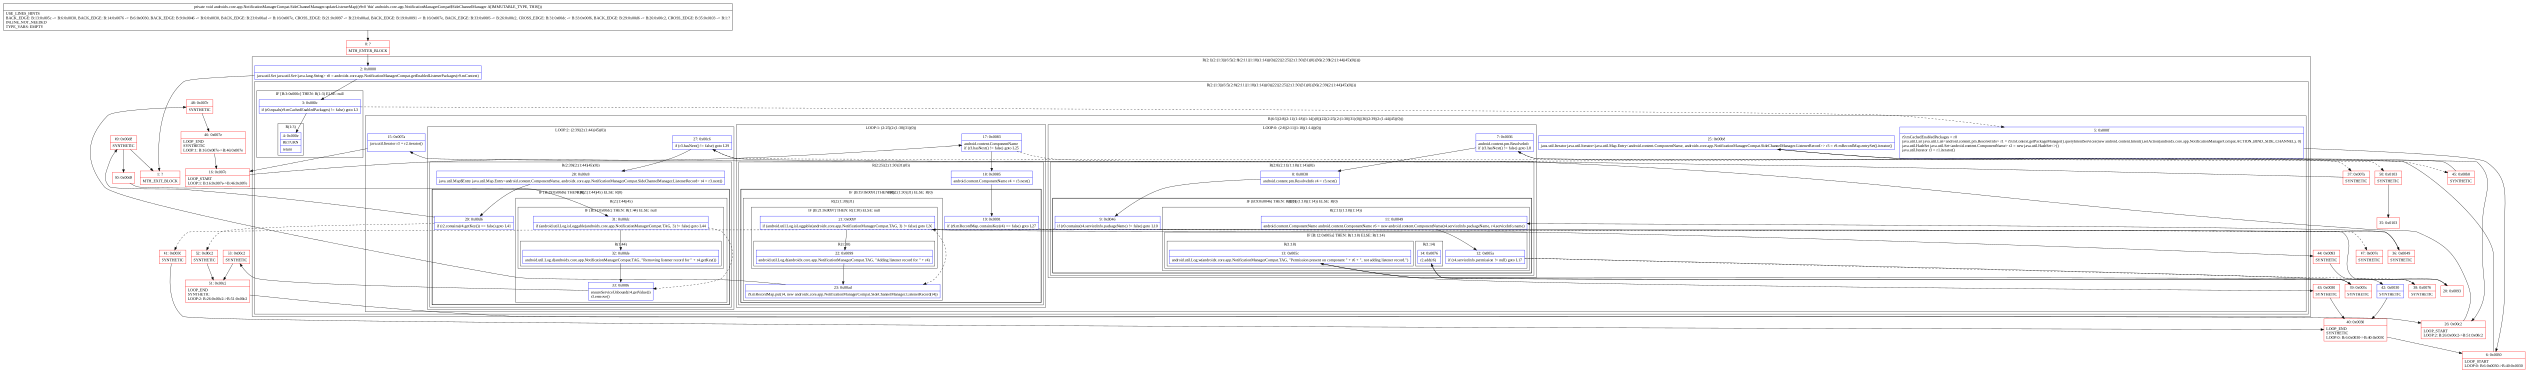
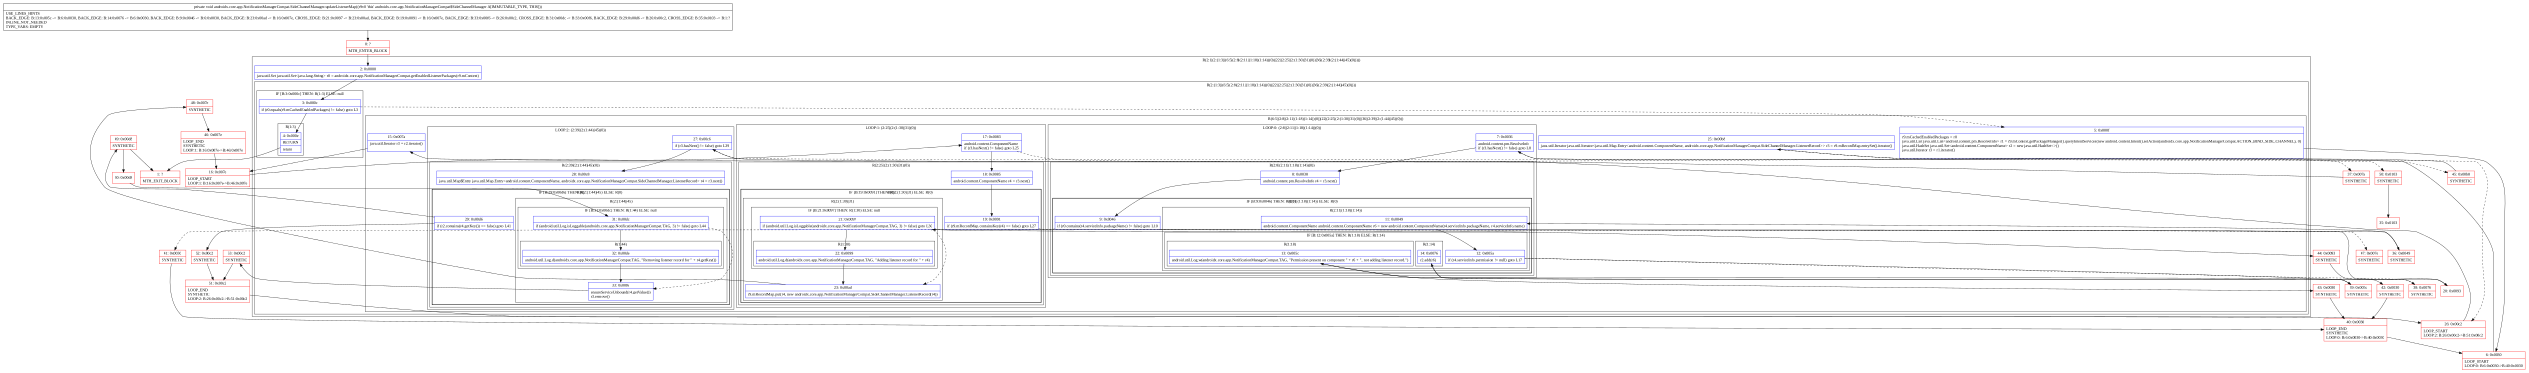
(176, 90) -> (225, 160)
(2209, 159) -> (2209, 159)
(504, 196) -> none
(317, 226) -> (317, 226)
(2390, 291) -> (2390, 291)
